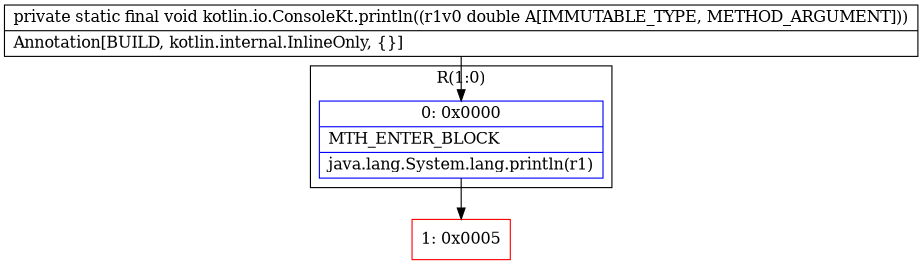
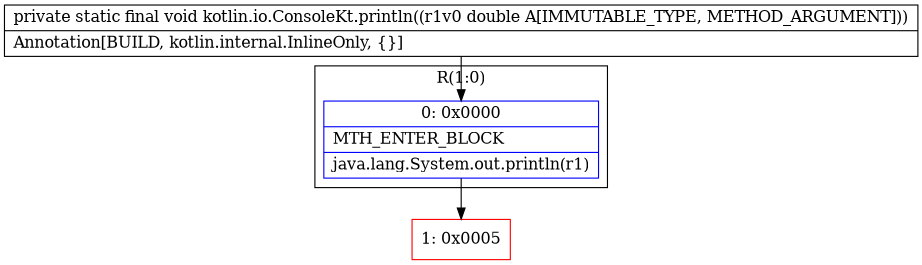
(461, 165) -> (461, 165)
